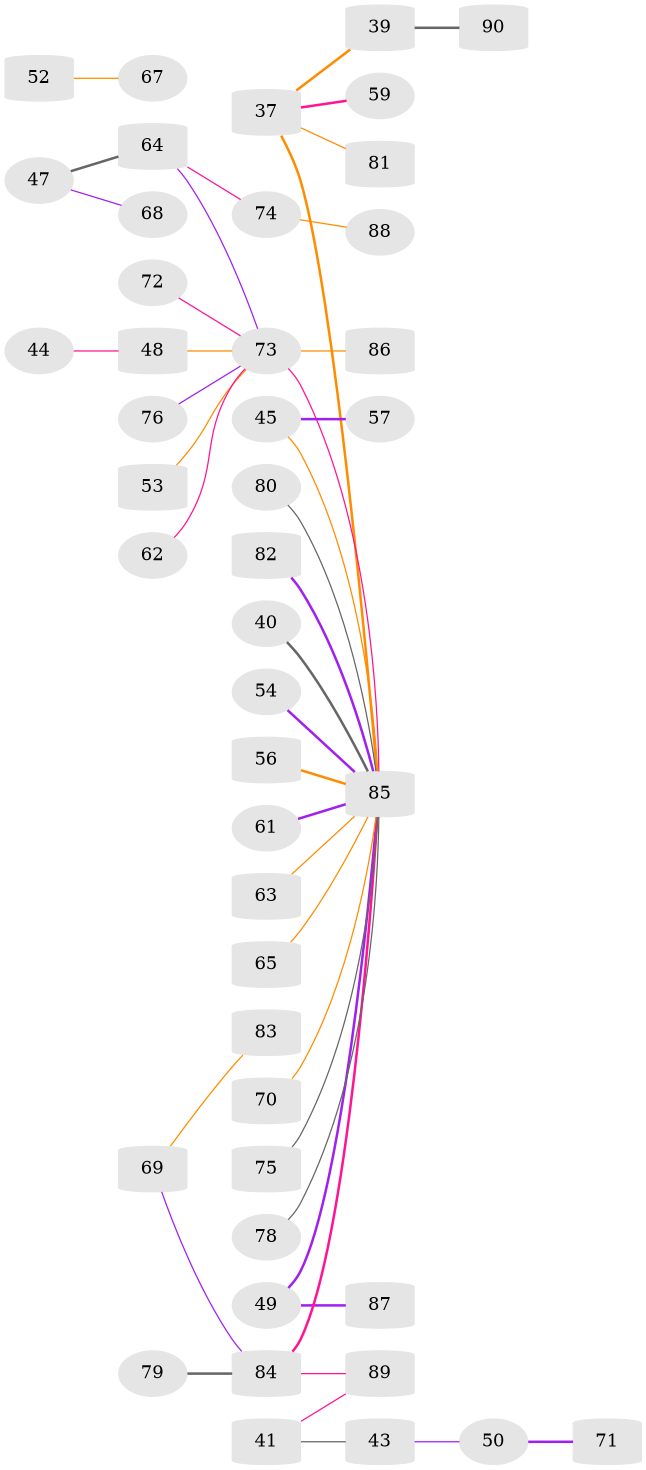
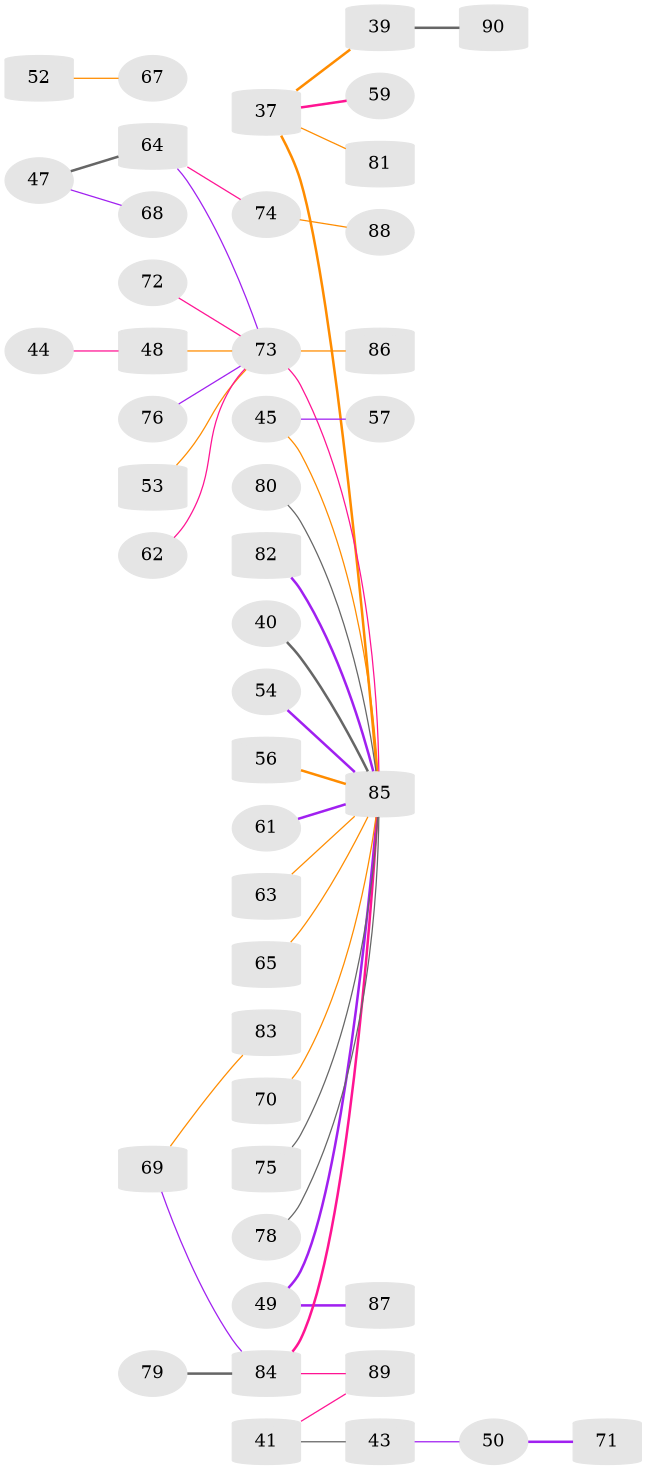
(325, 419) -> (325, 419)
